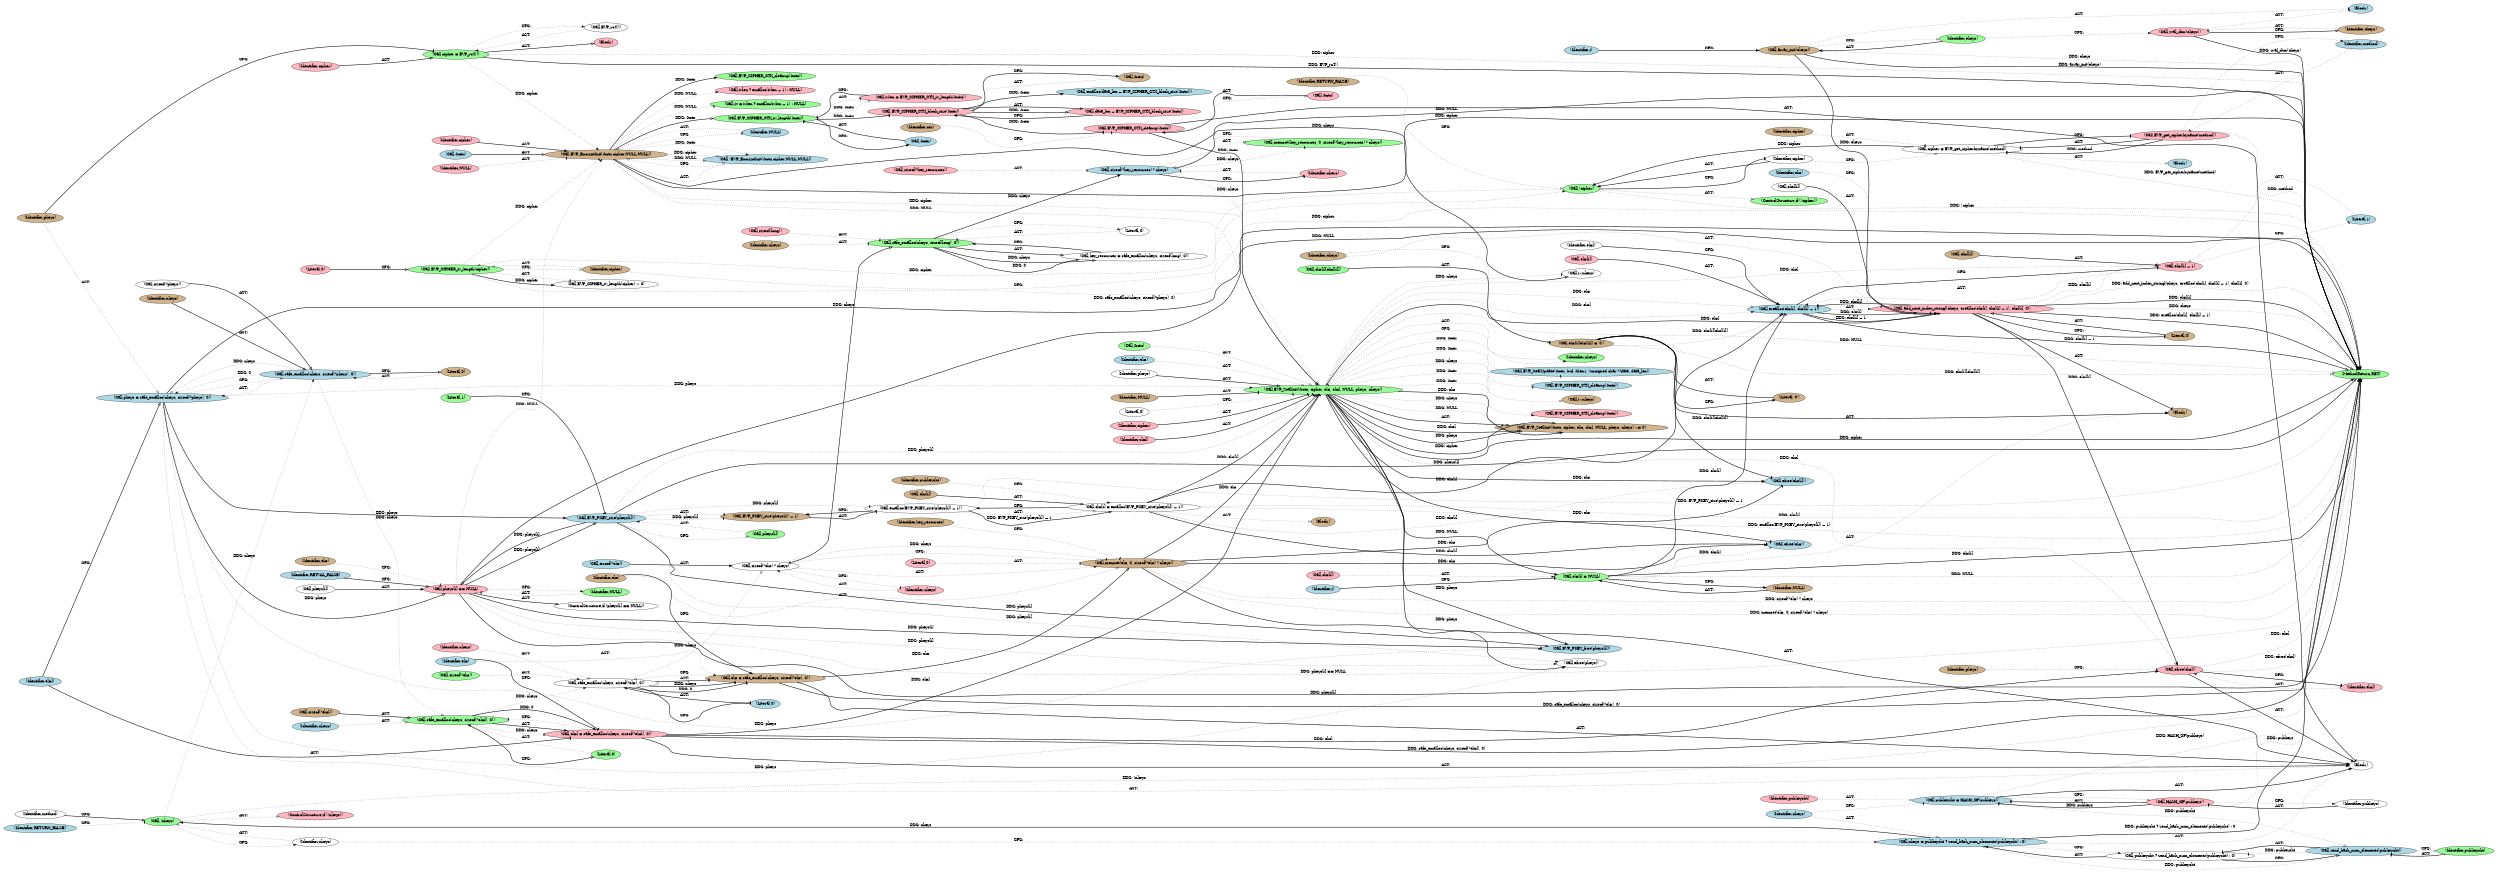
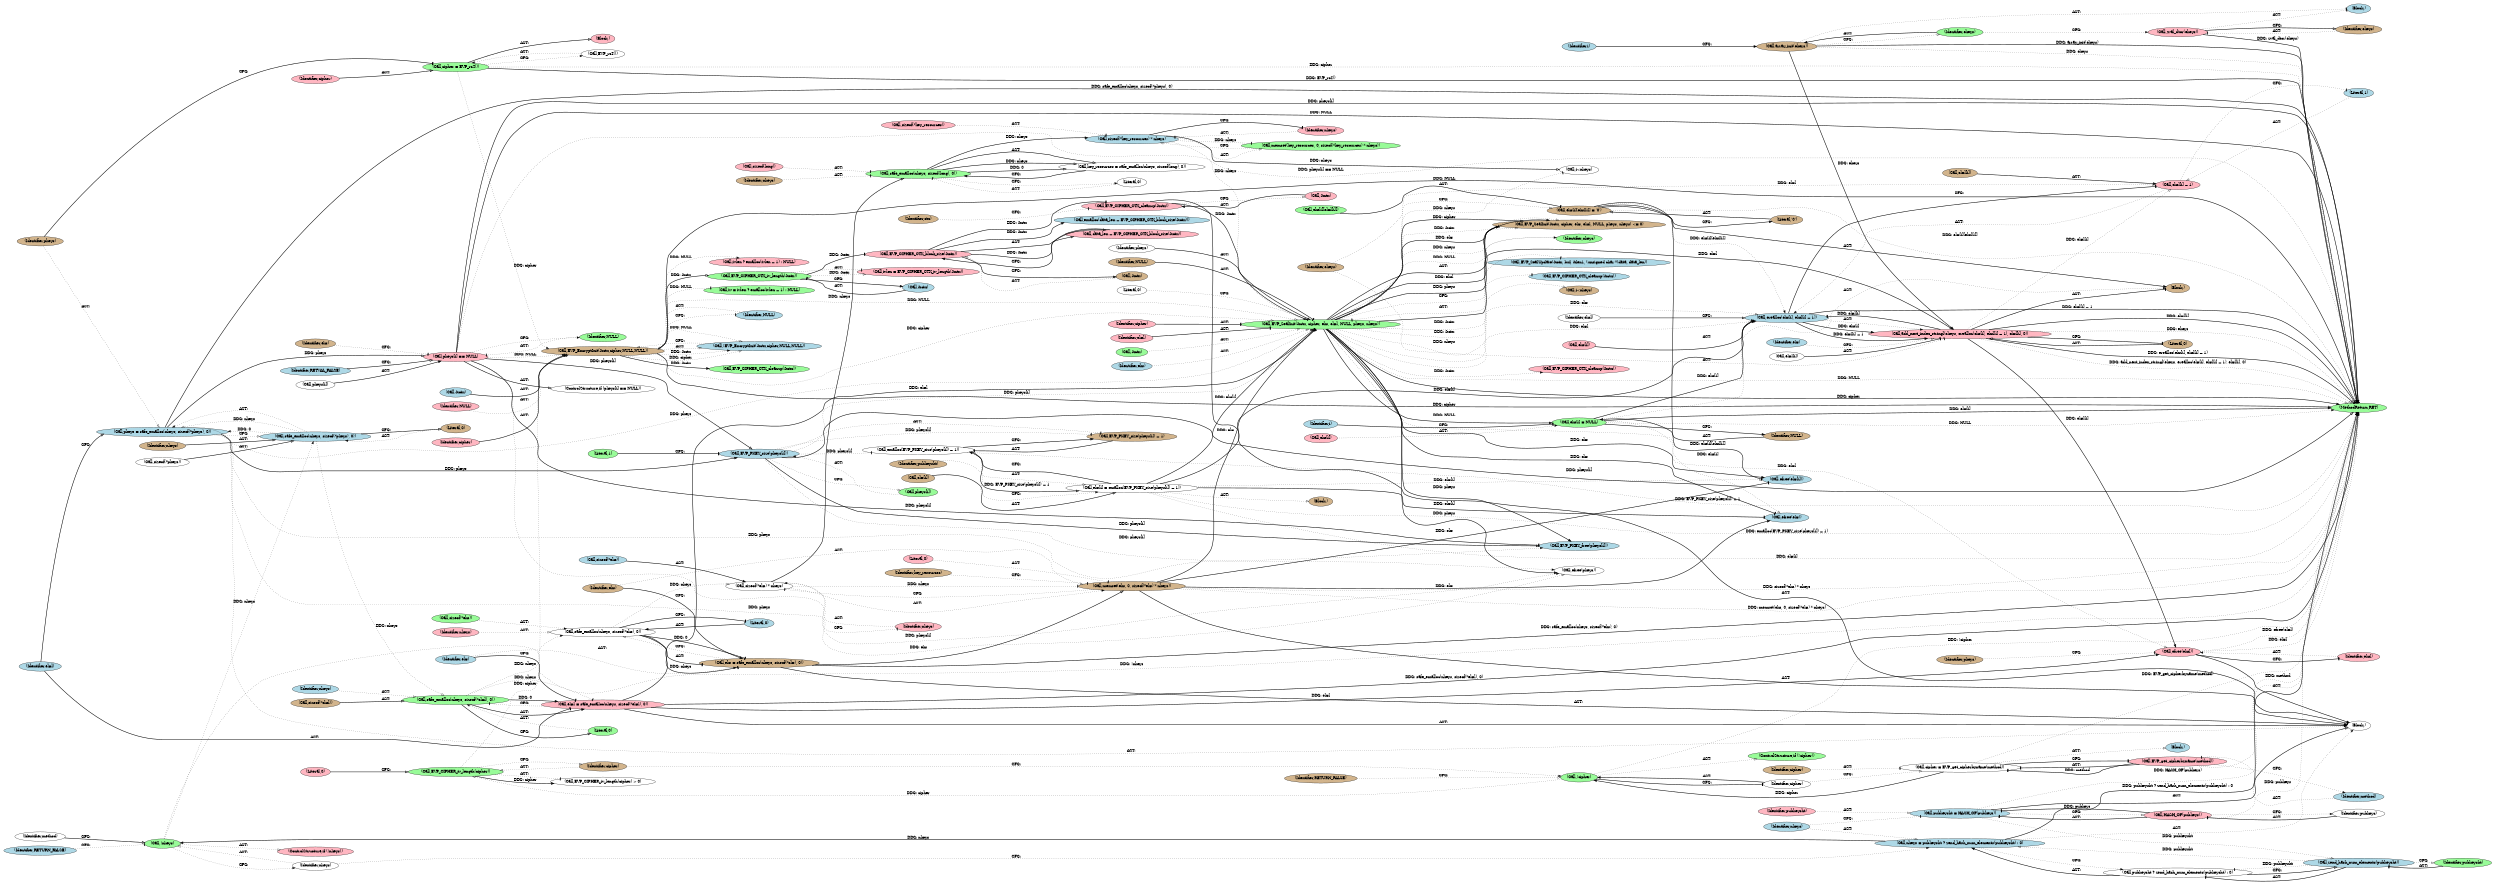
(836, 93) -> none
(1440, 210) -> none
(520, 544) -> none
